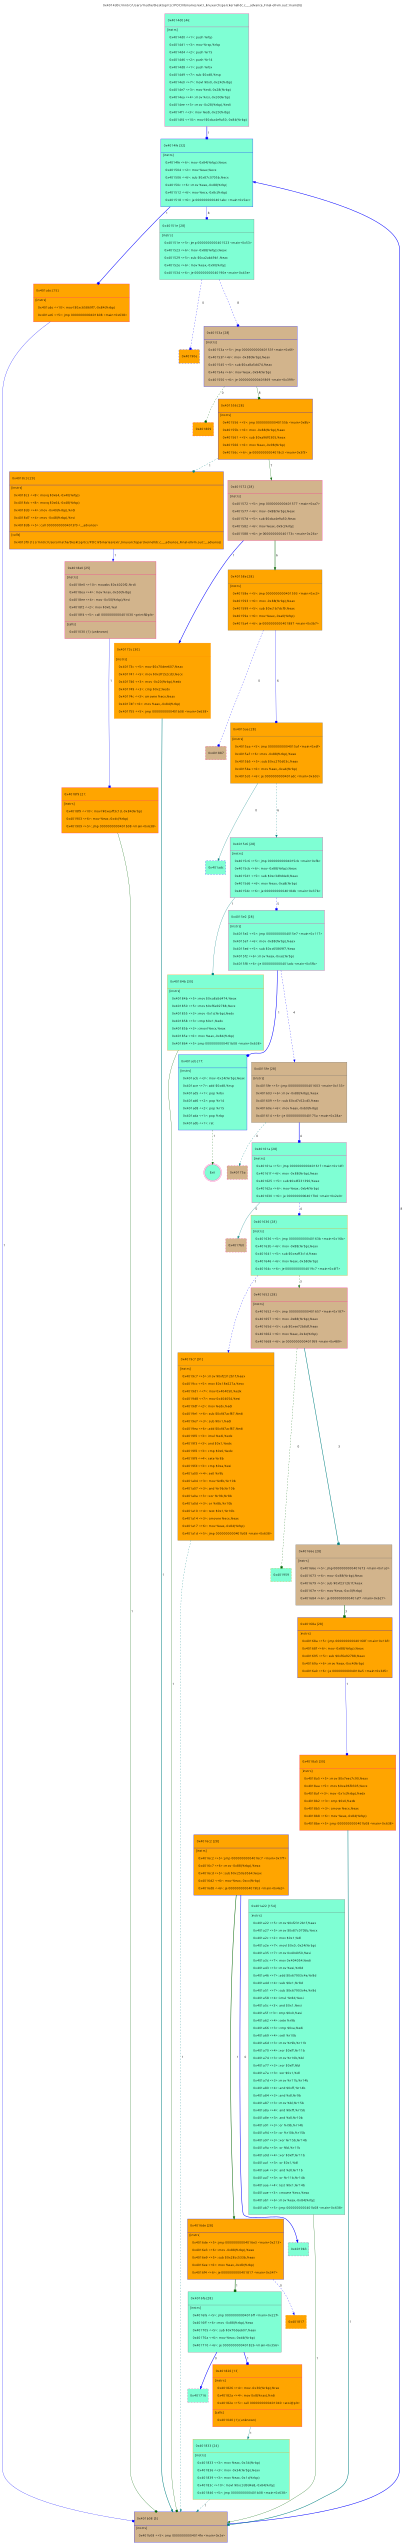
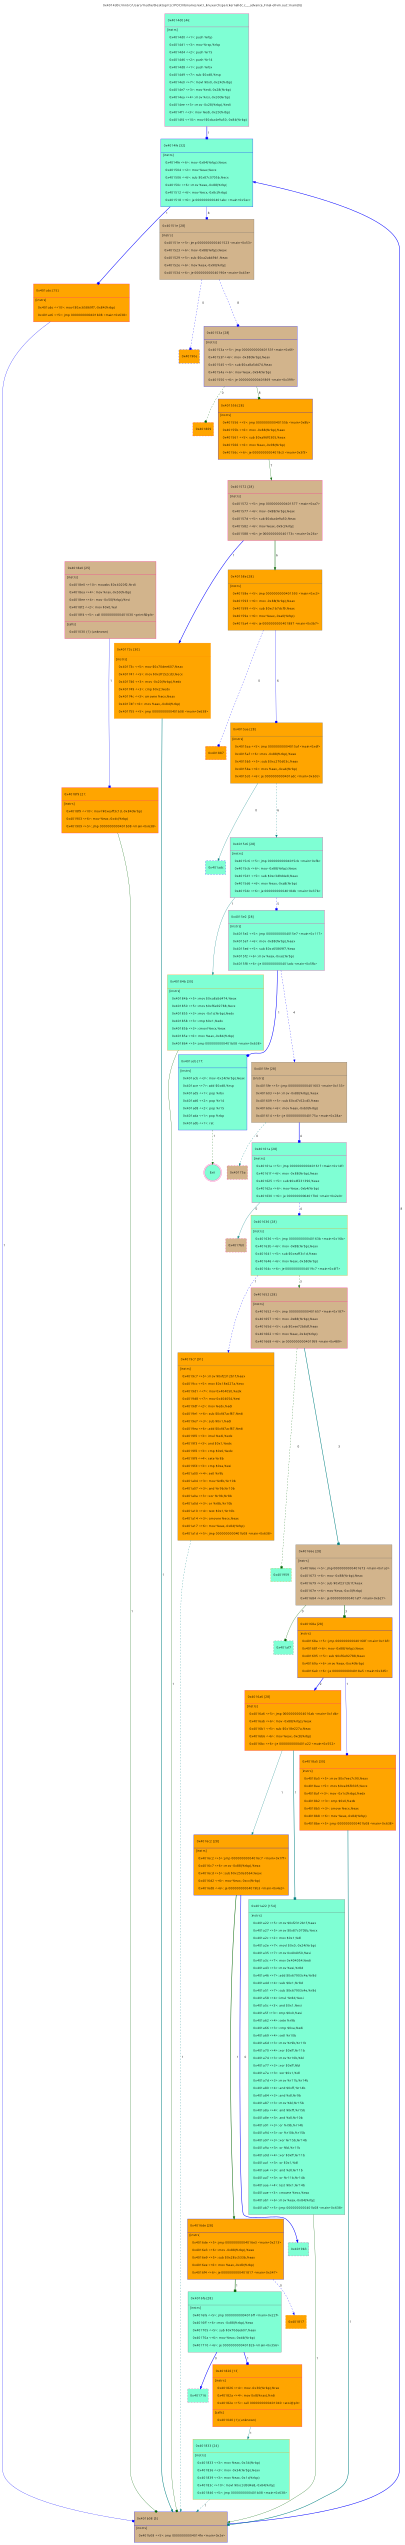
(207, 250) -> (207, 250)
(116, 511) -> none
(216, 753) -> (216, 753)
(218, 933) -> (218, 933)
none -> (283, 1648)
none -> (293, 1721)
